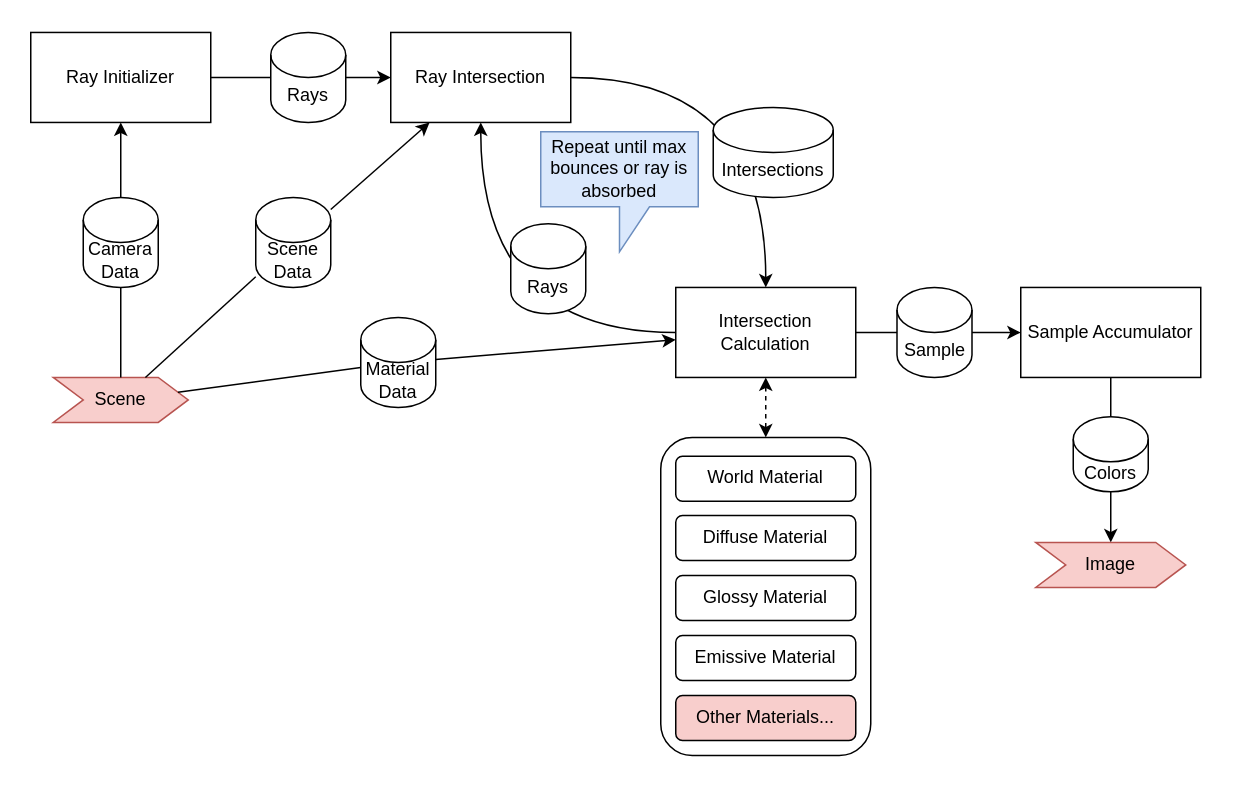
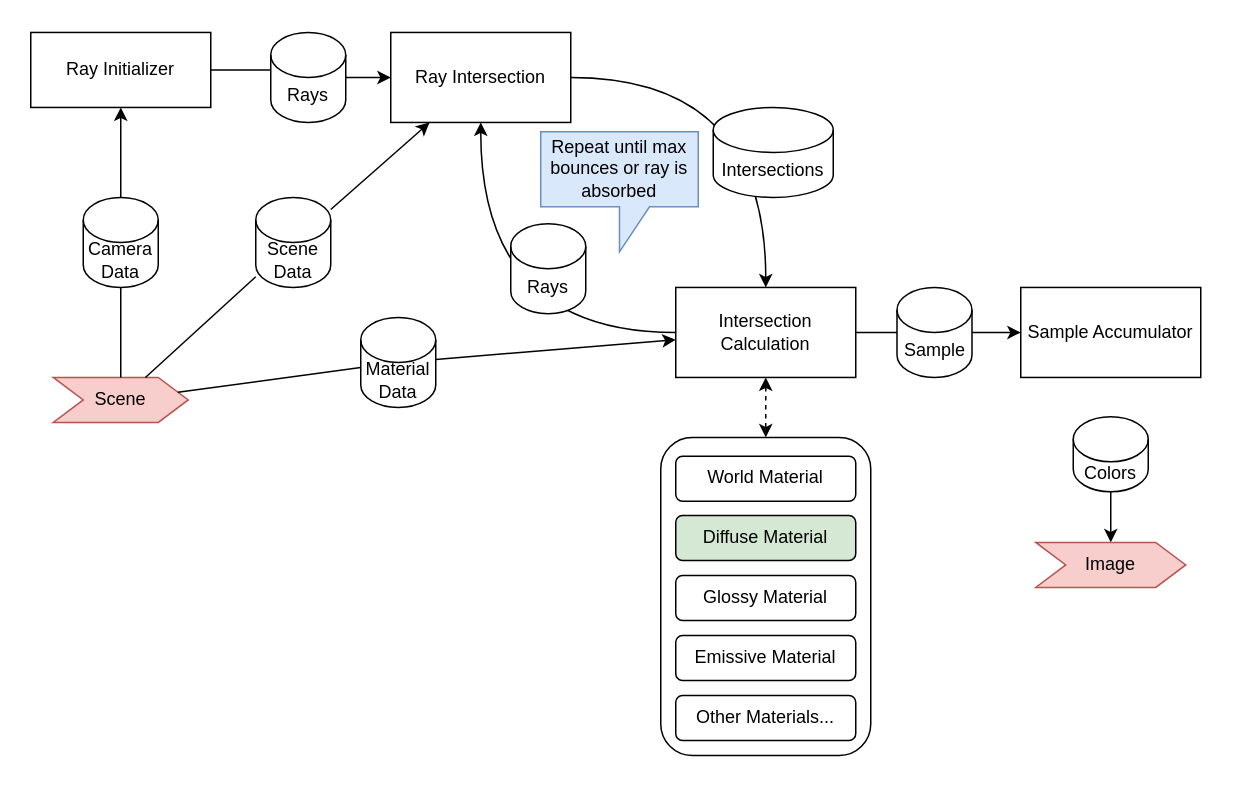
(121, 77) -> (121, 70)
(1111, 396) -> none
(766, 538) -> (766, 538)
(766, 718) -> (766, 718)
